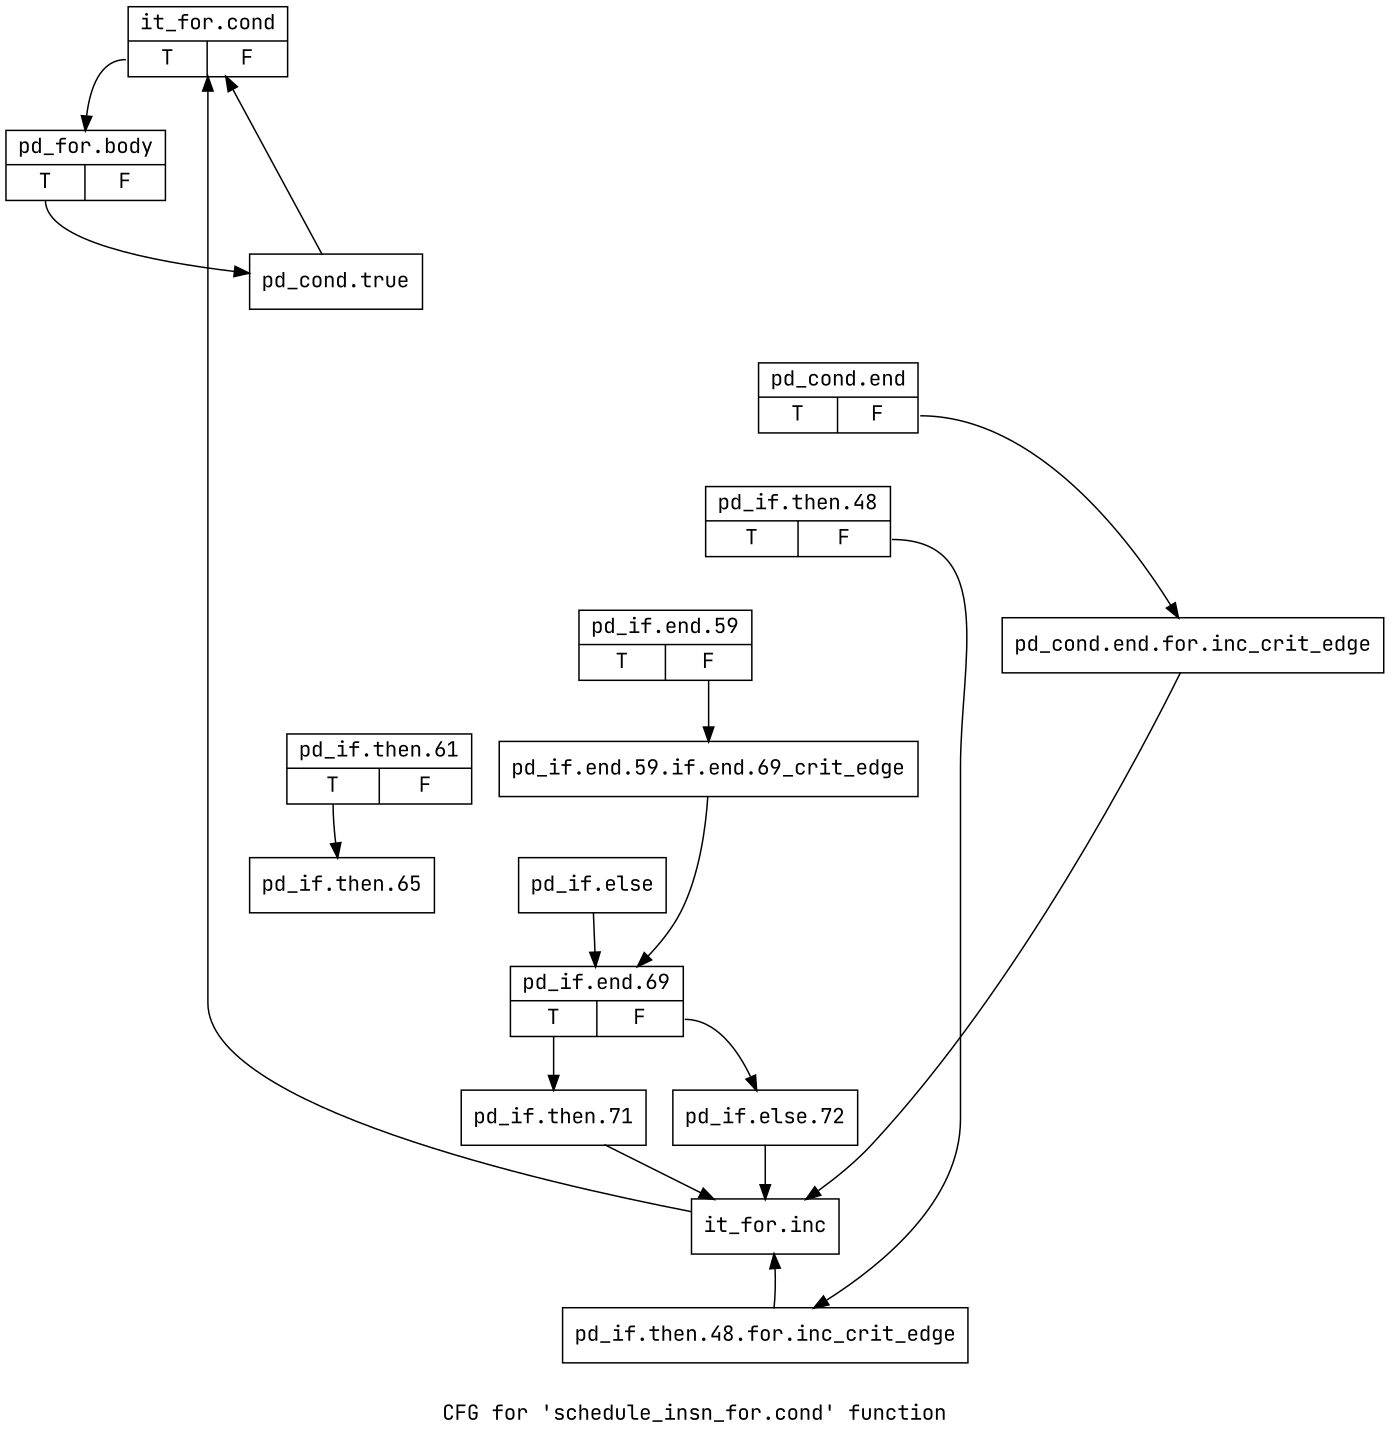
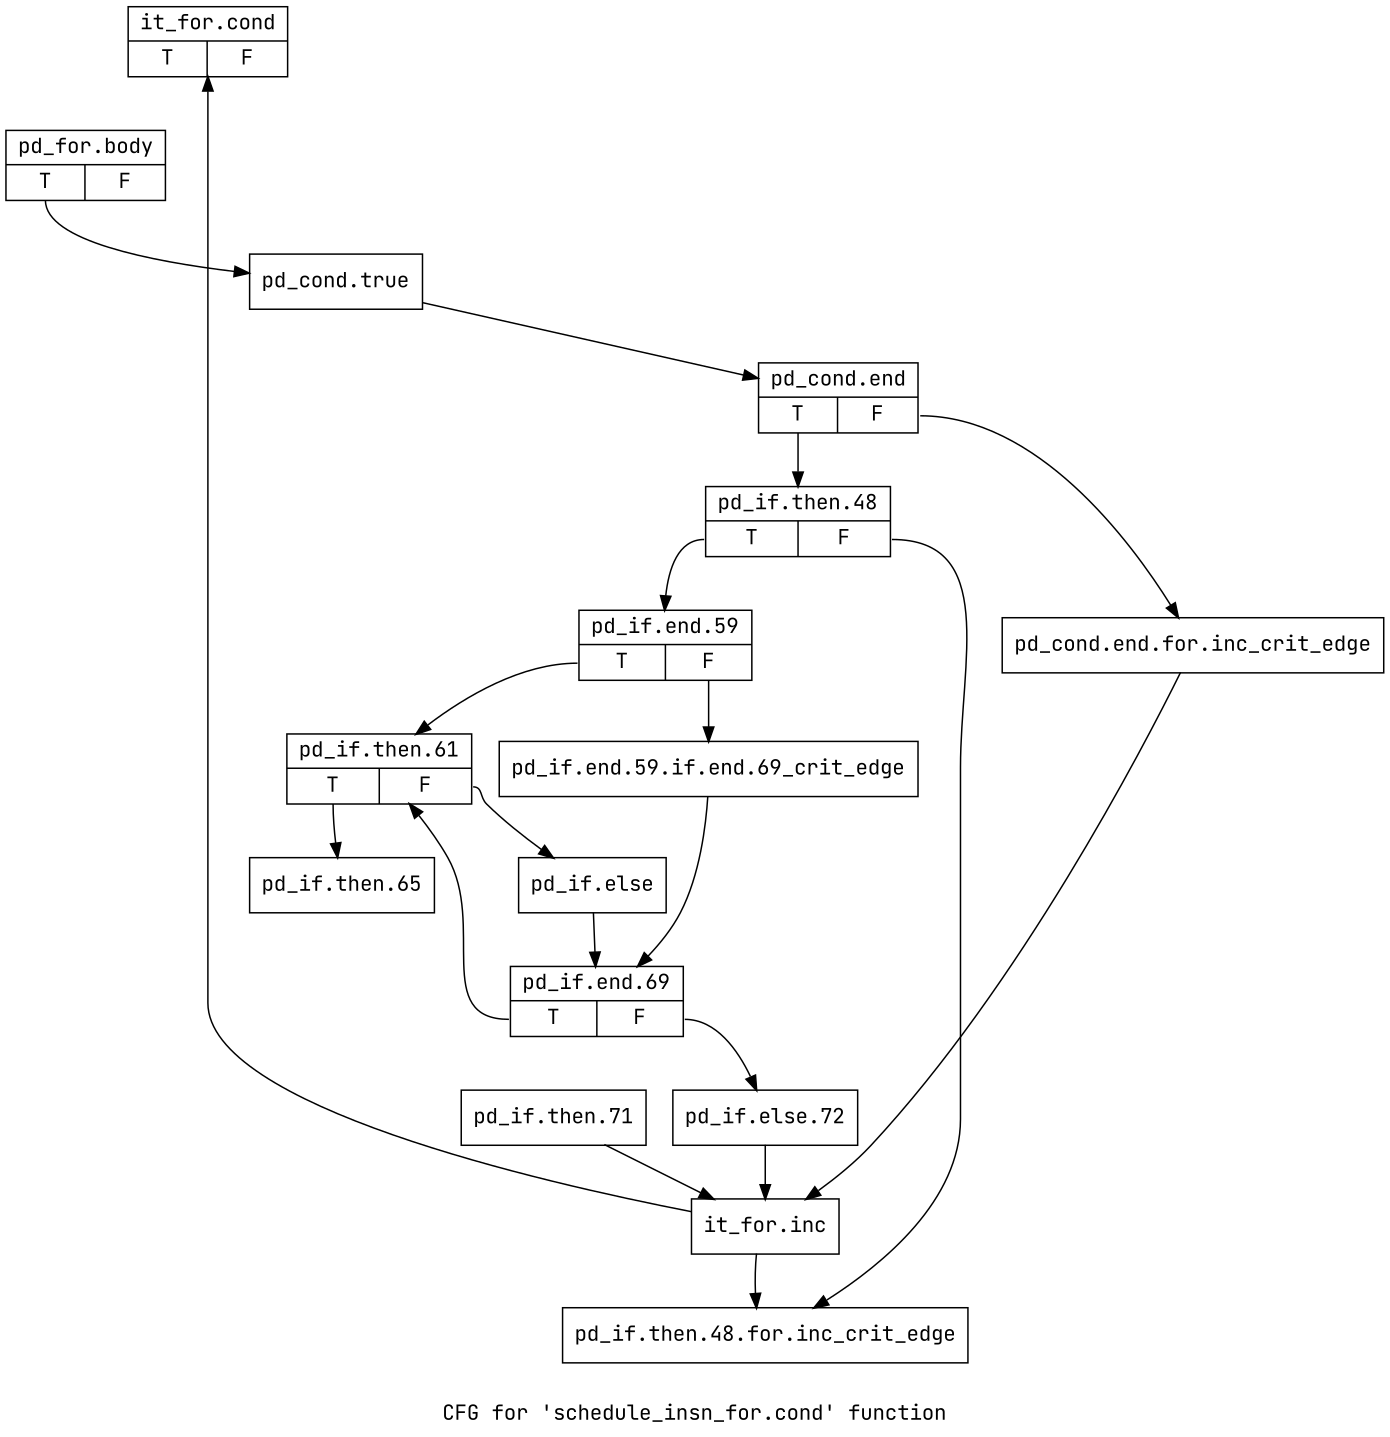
(97, 80) -> none
(278, 172) -> (583, 339)
none -> (798, 452)
none -> (675, 560)
none -> (498, 682)
none -> (504, 820)
(554, 1056) -> (463, 925)
(775, 1289) -> (755, 1274)
